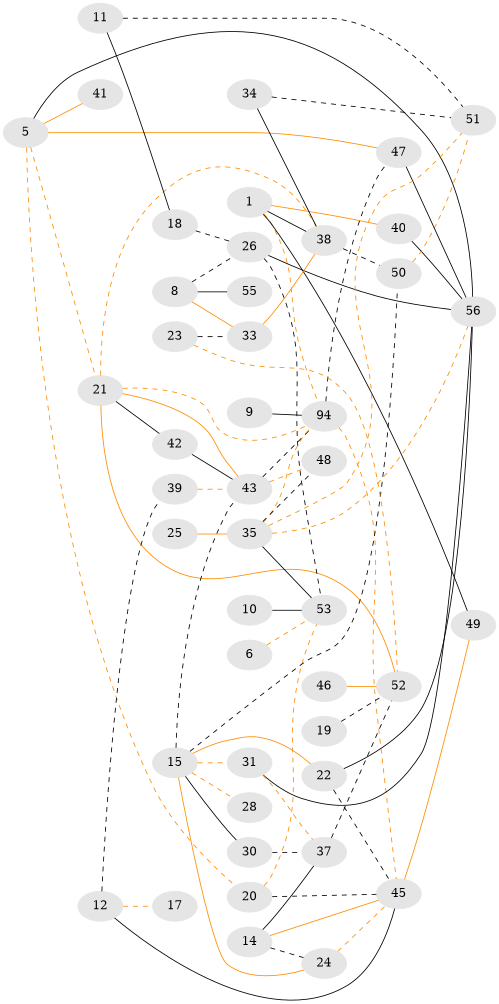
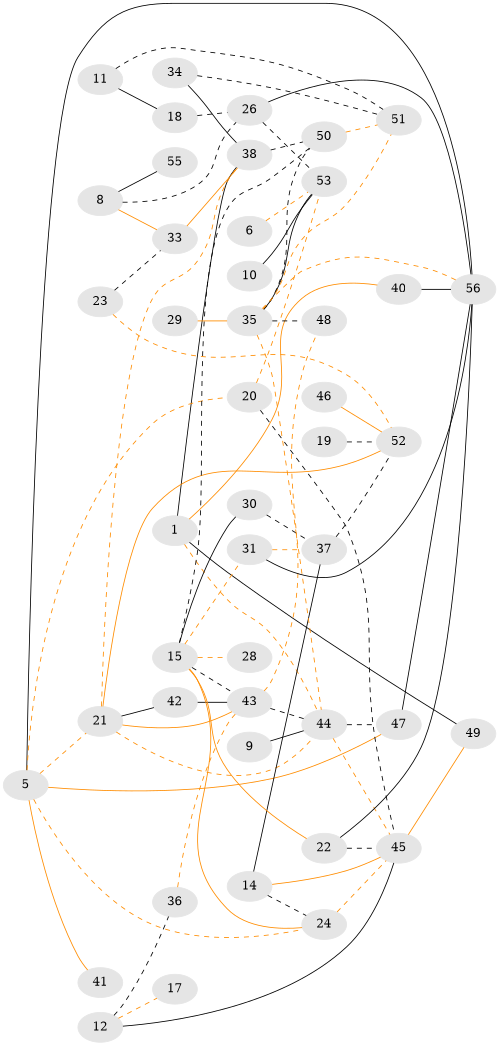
none -> (287, 220)
(324, 416) -> (324, 725)
(175, 489) -> (175, 902)
(175, 534) -> (175, 321)
none -> (142, 919)
